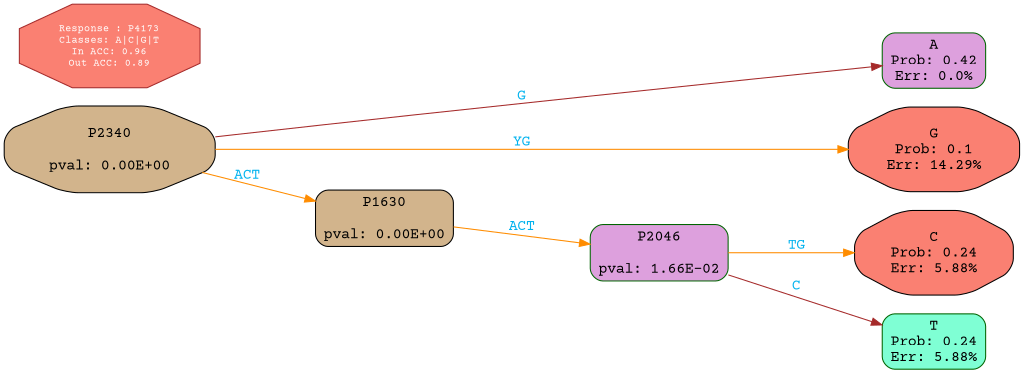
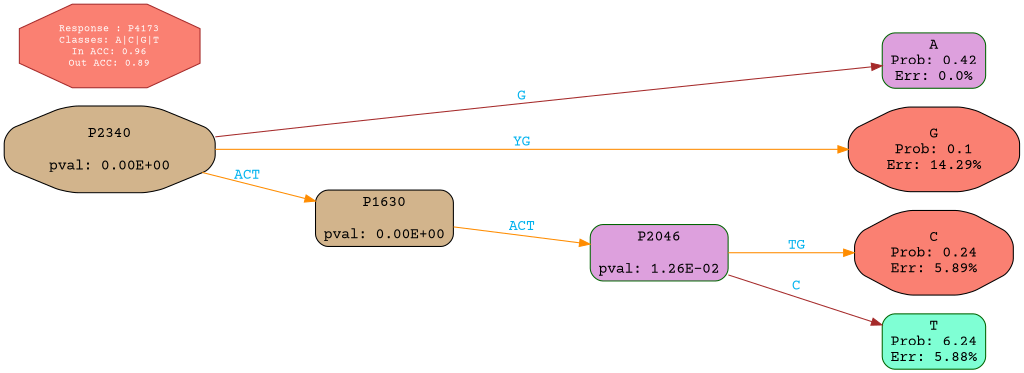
(659, 253) -> (659, 253)
(934, 253) -> (934, 253)
(934, 342) -> (934, 342)
